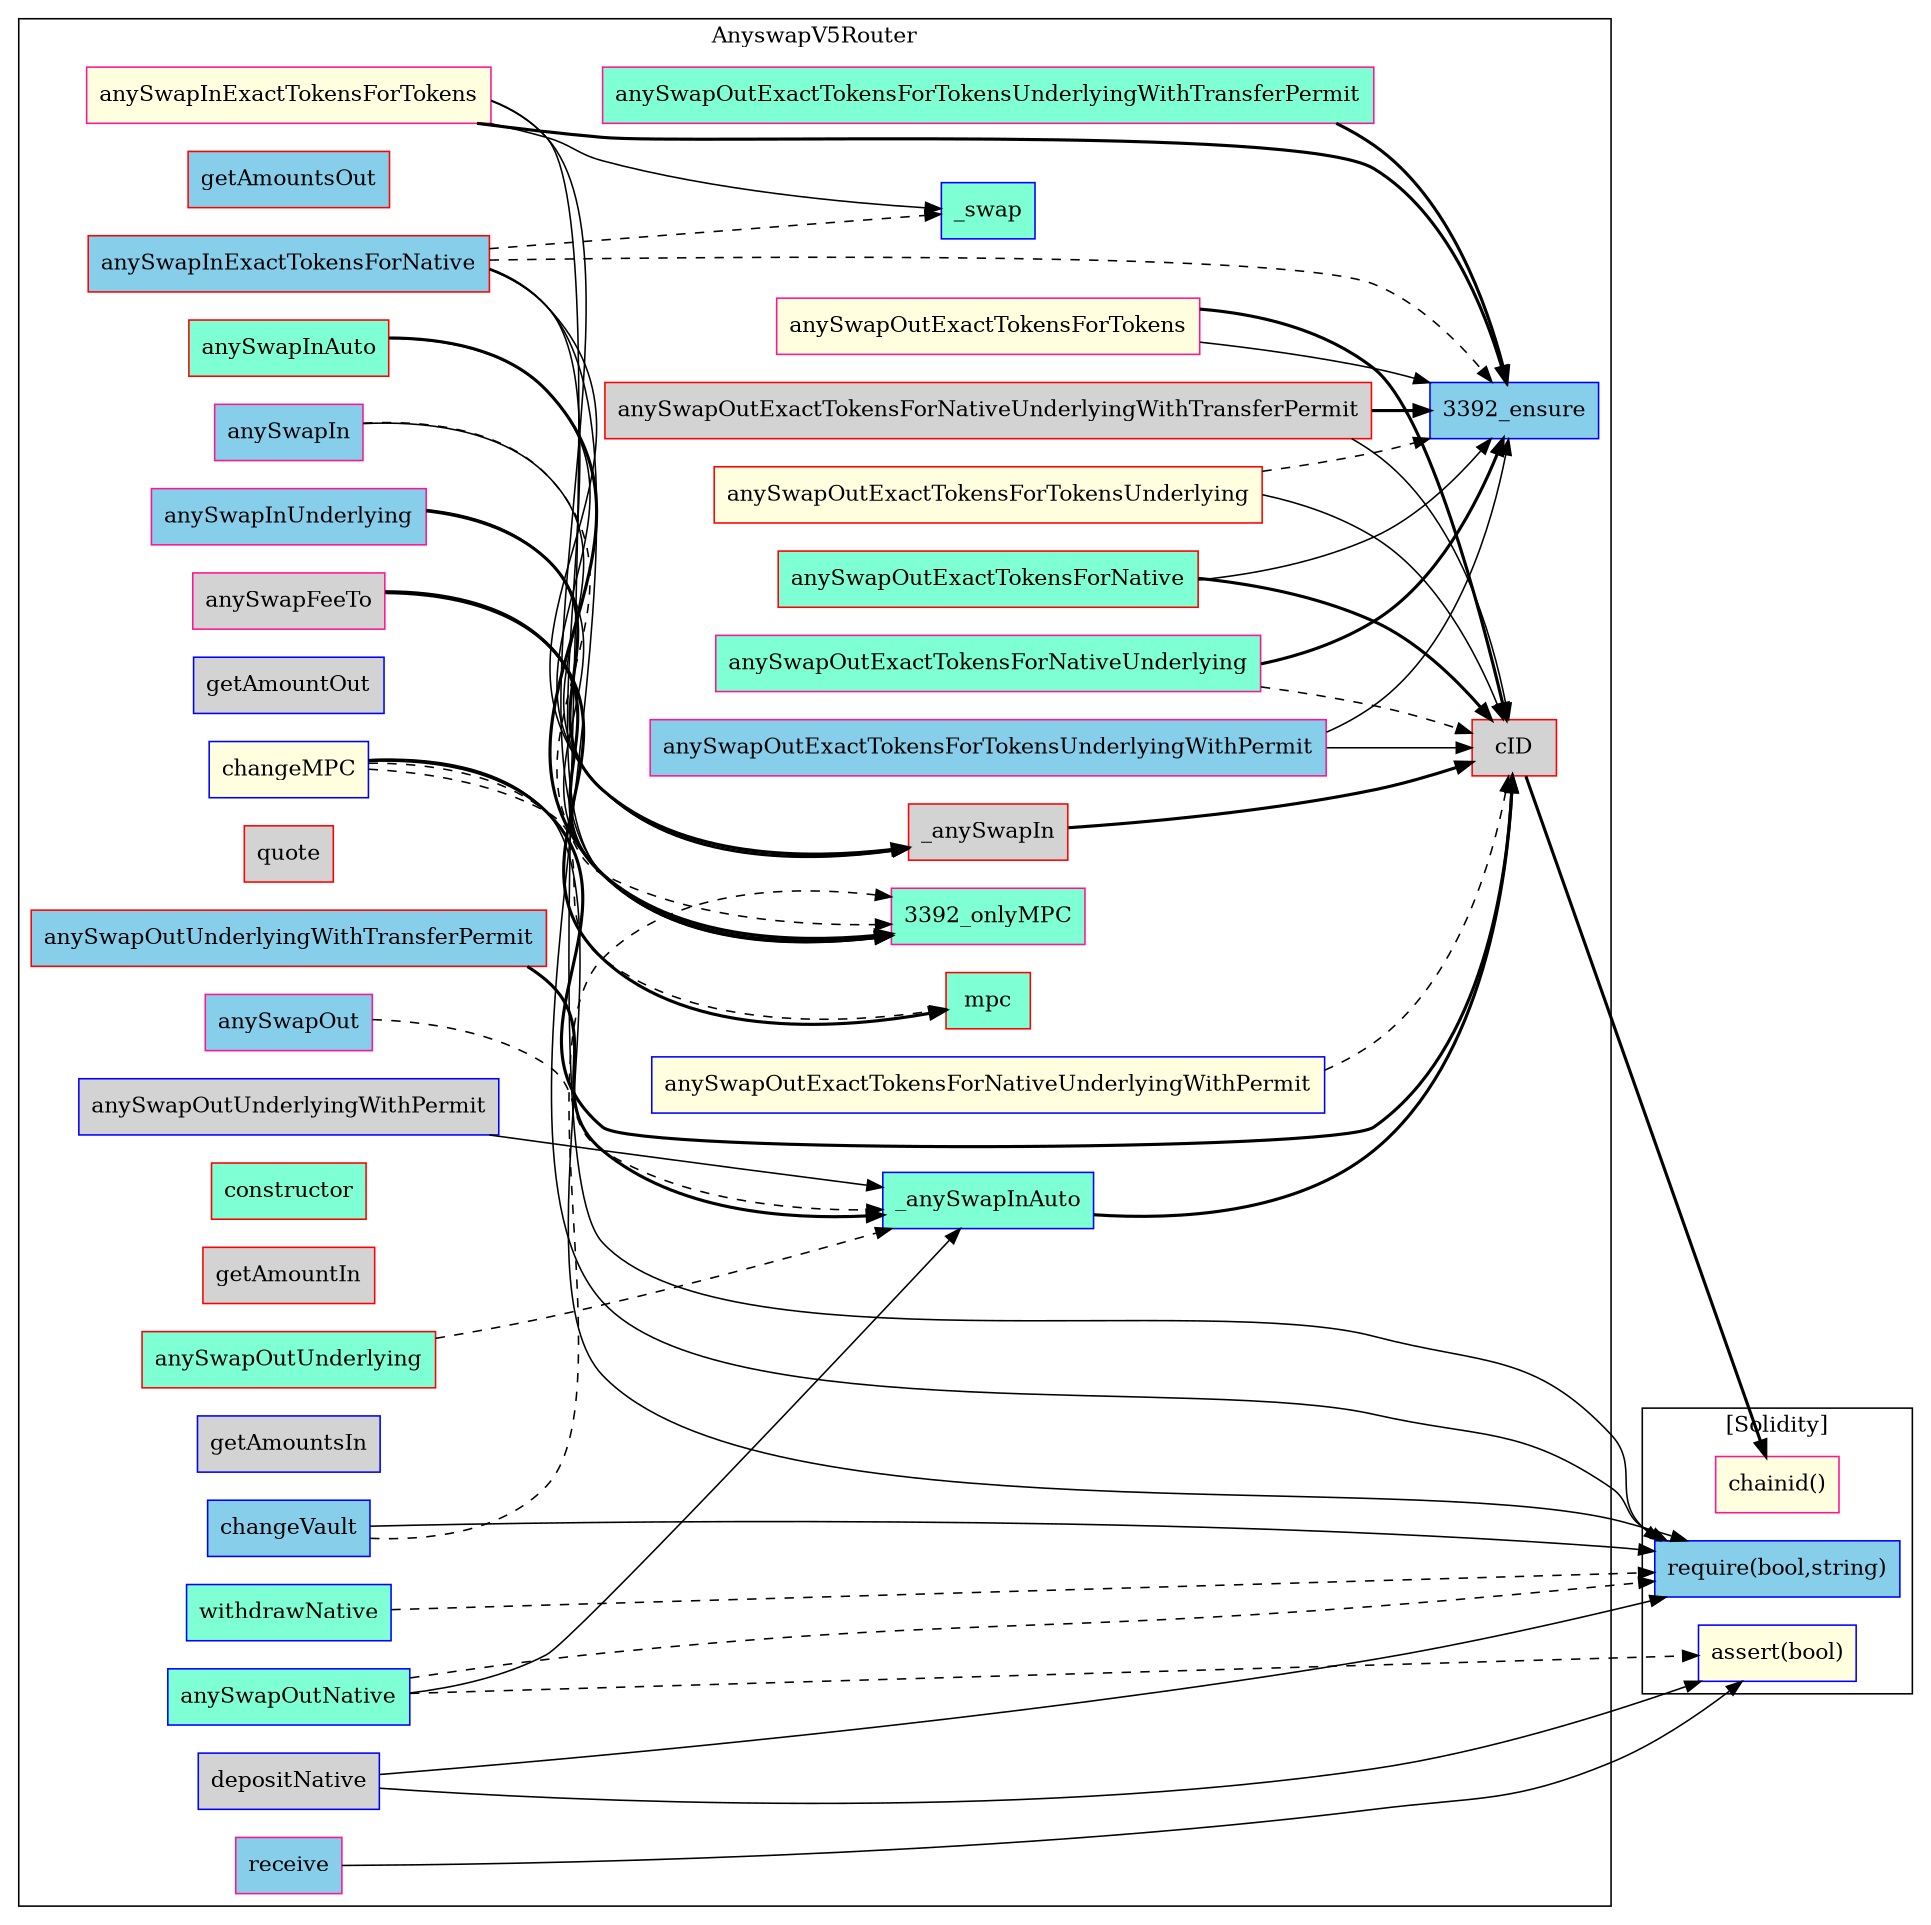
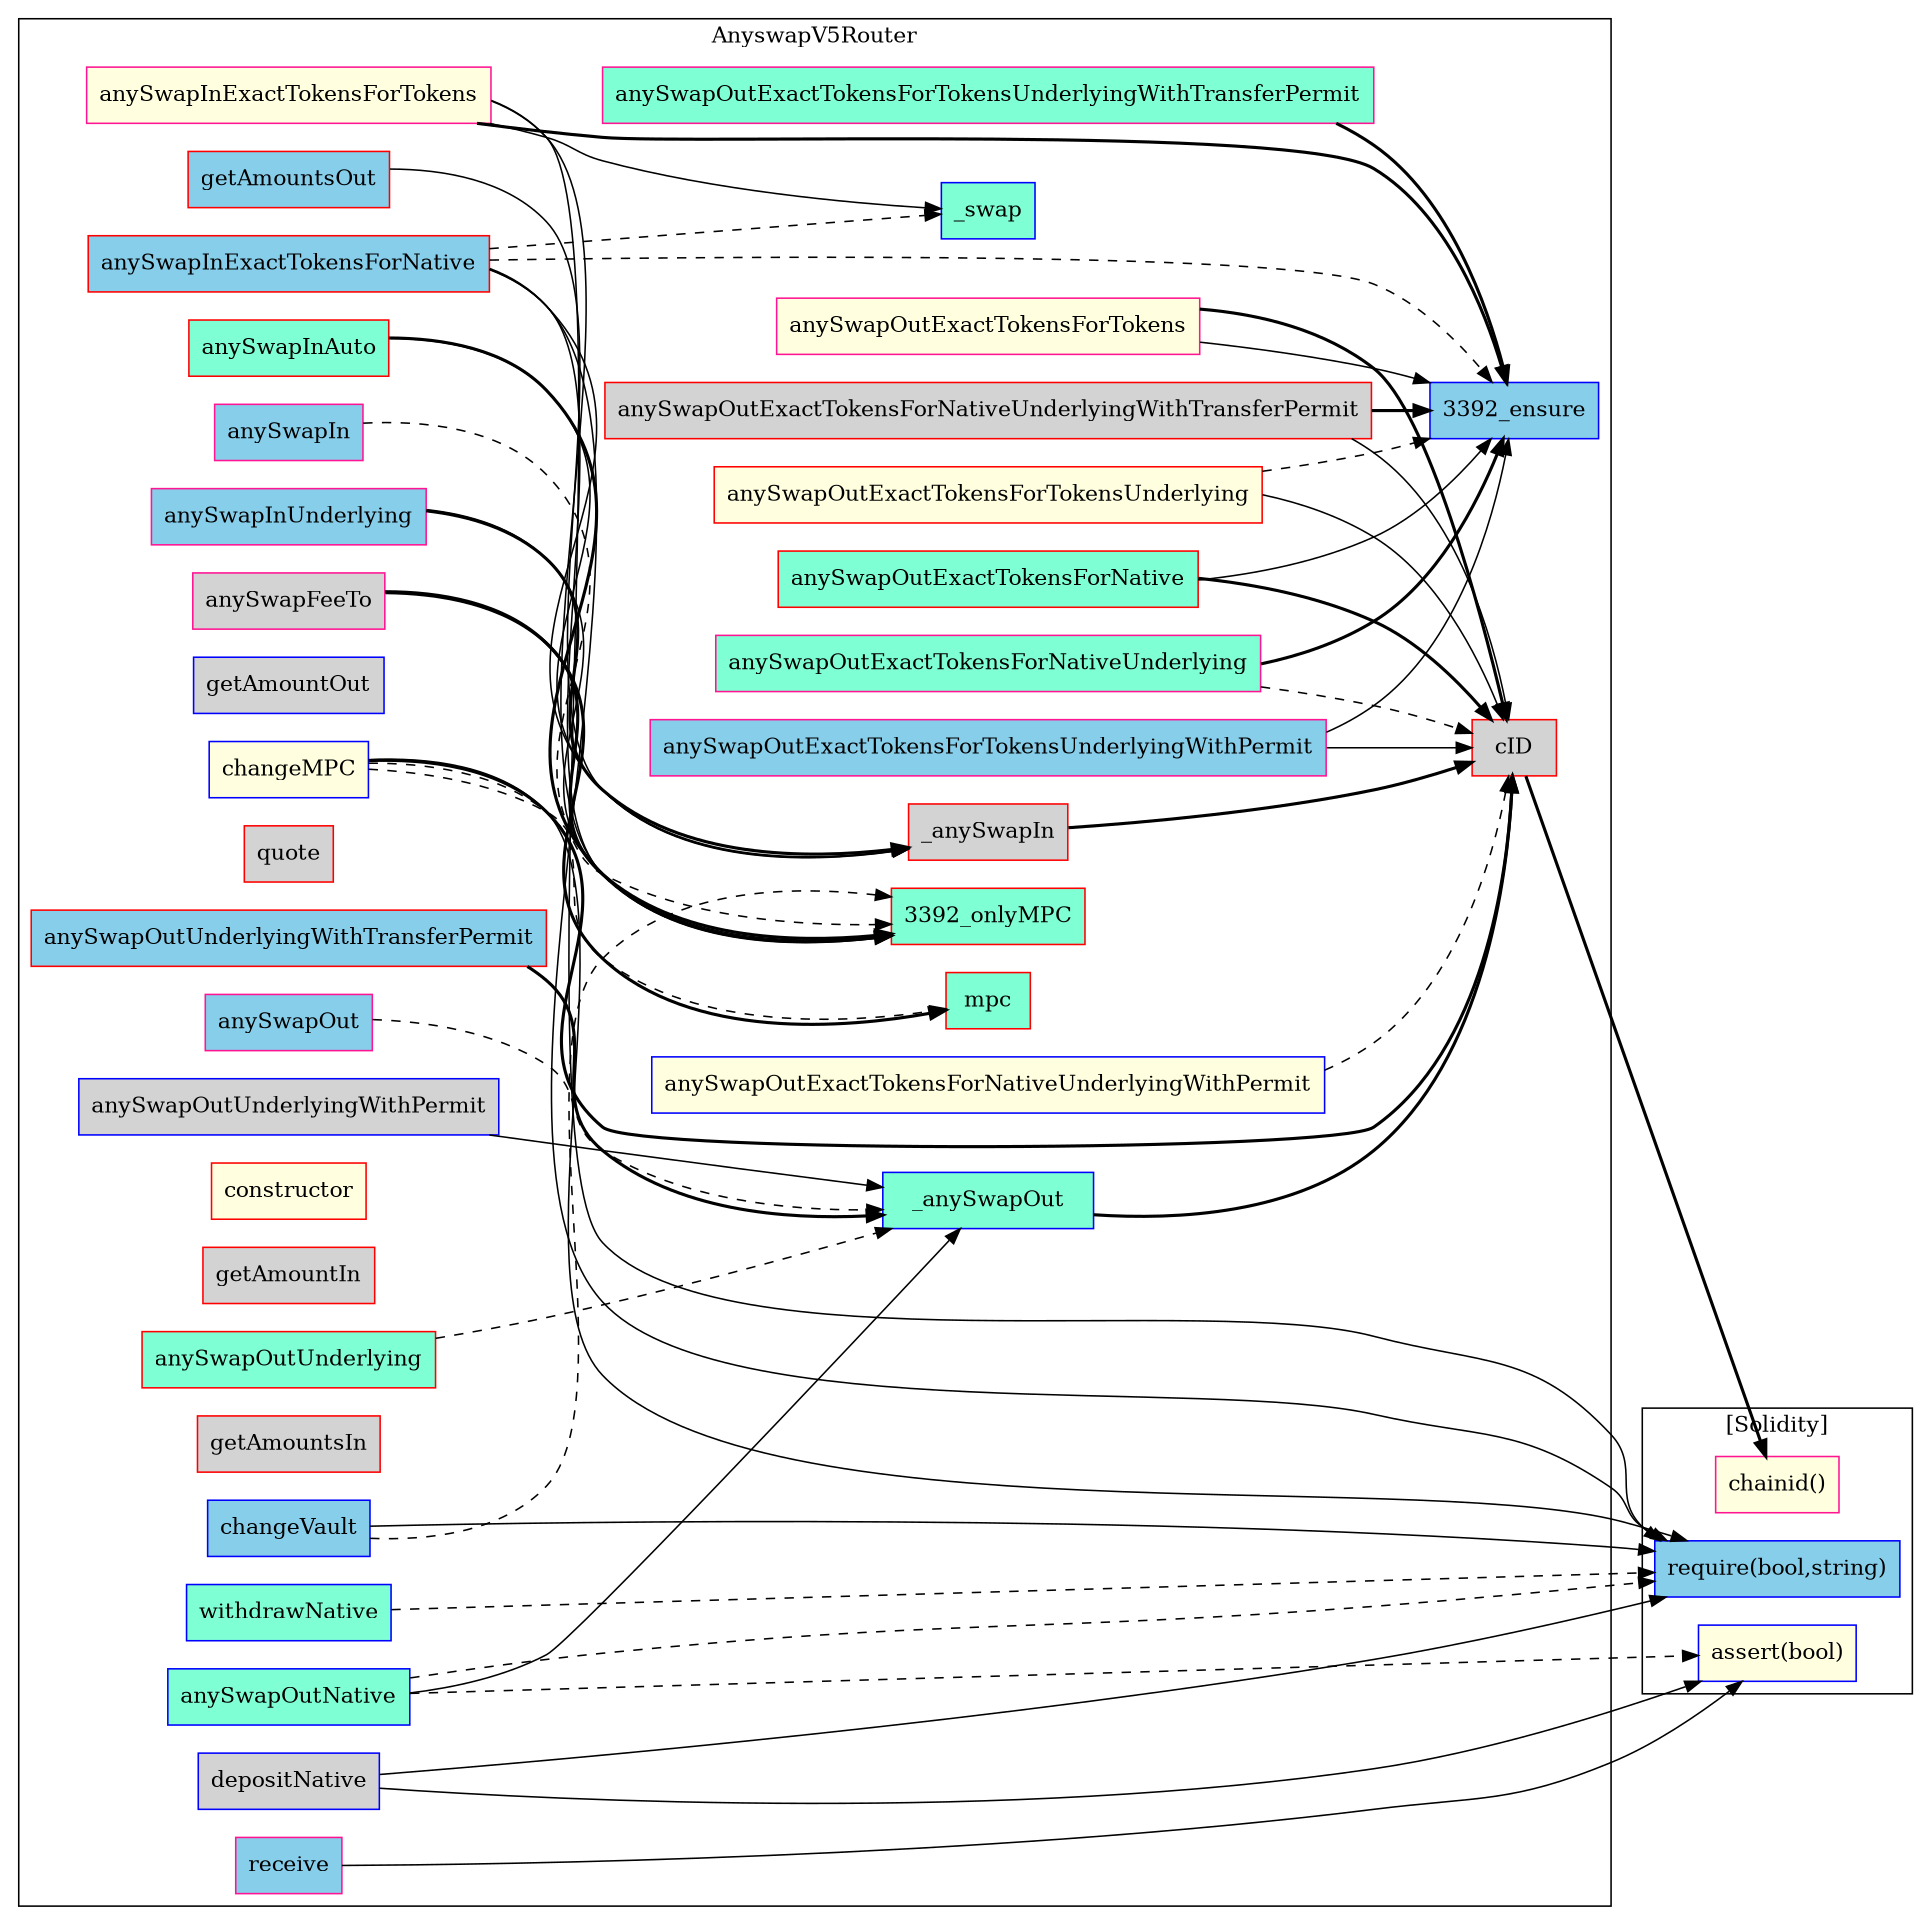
(565, 687) -> (570, 574)
(988, 916) -> (988, 916)
(289, 1191) -> (289, 1191)
(988, 1200) -> (988, 1200)
(289, 1444) -> (289, 1444)
